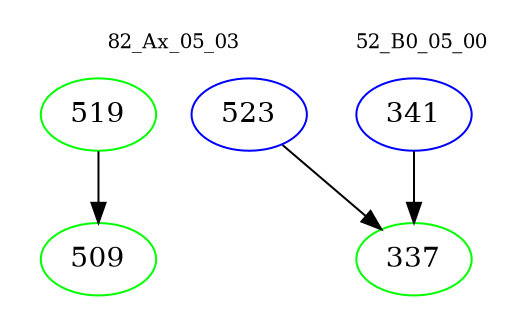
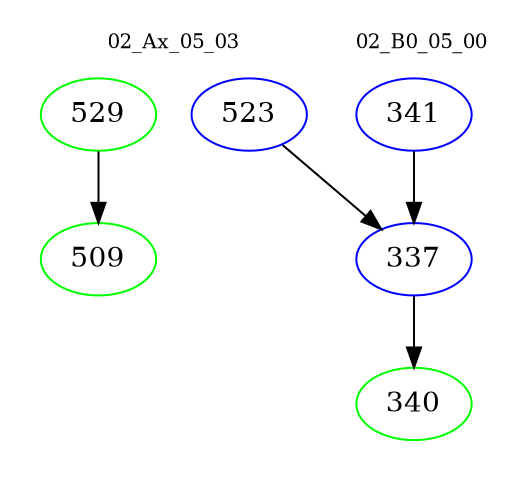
(174, 43) -> (174, 43)
(422, 43) -> (422, 43)
(98, 115) -> (98, 115)
(414, 259) -> (414, 259)
none -> (414, 404)
